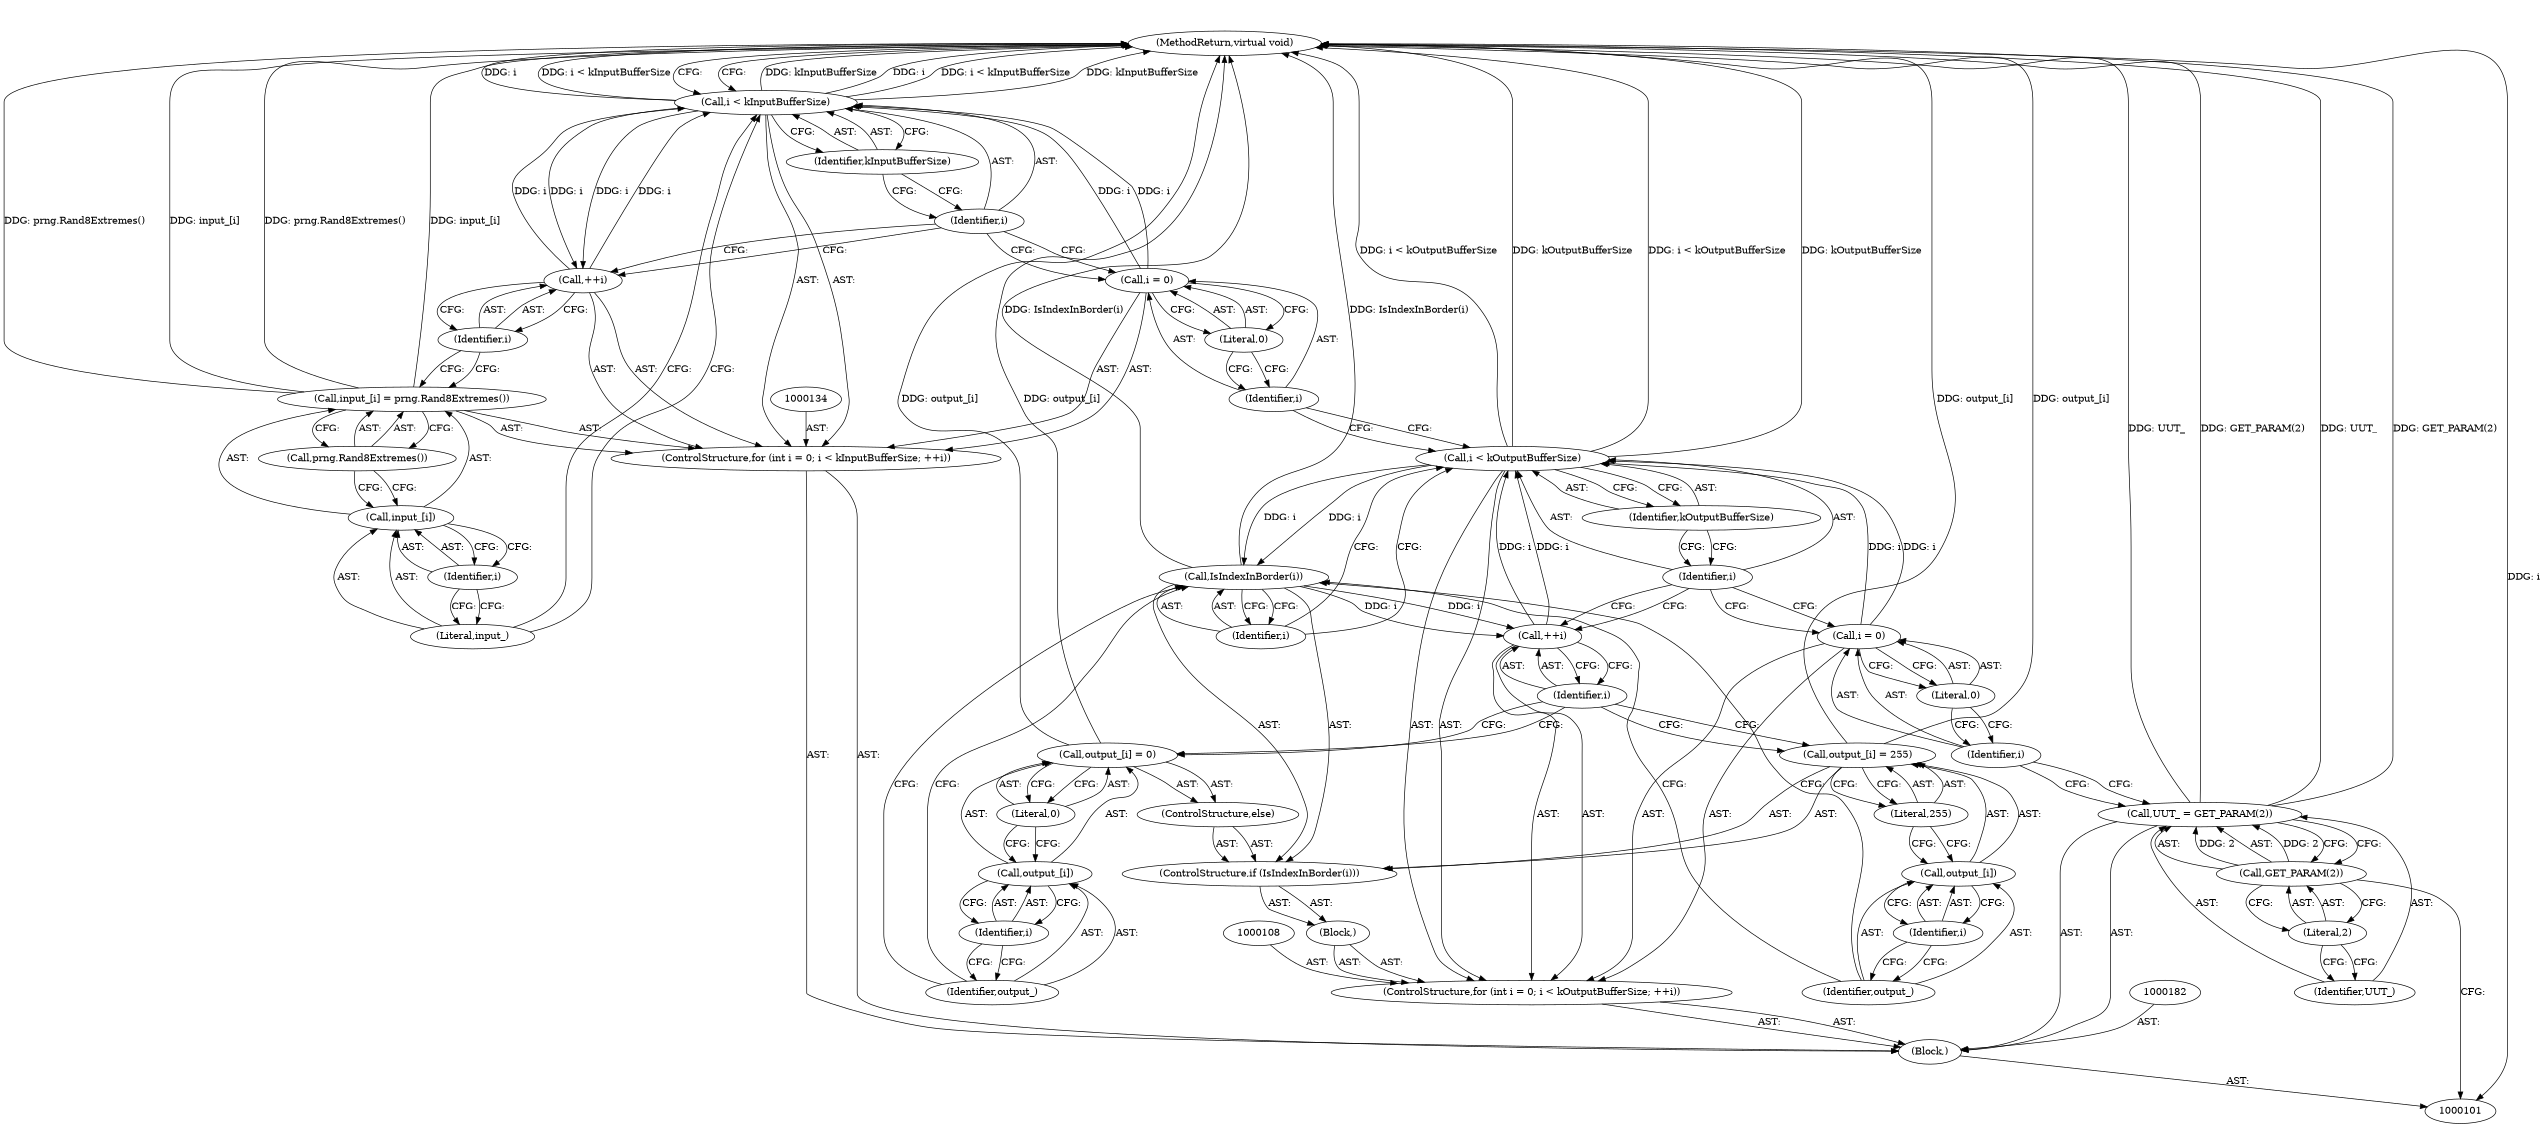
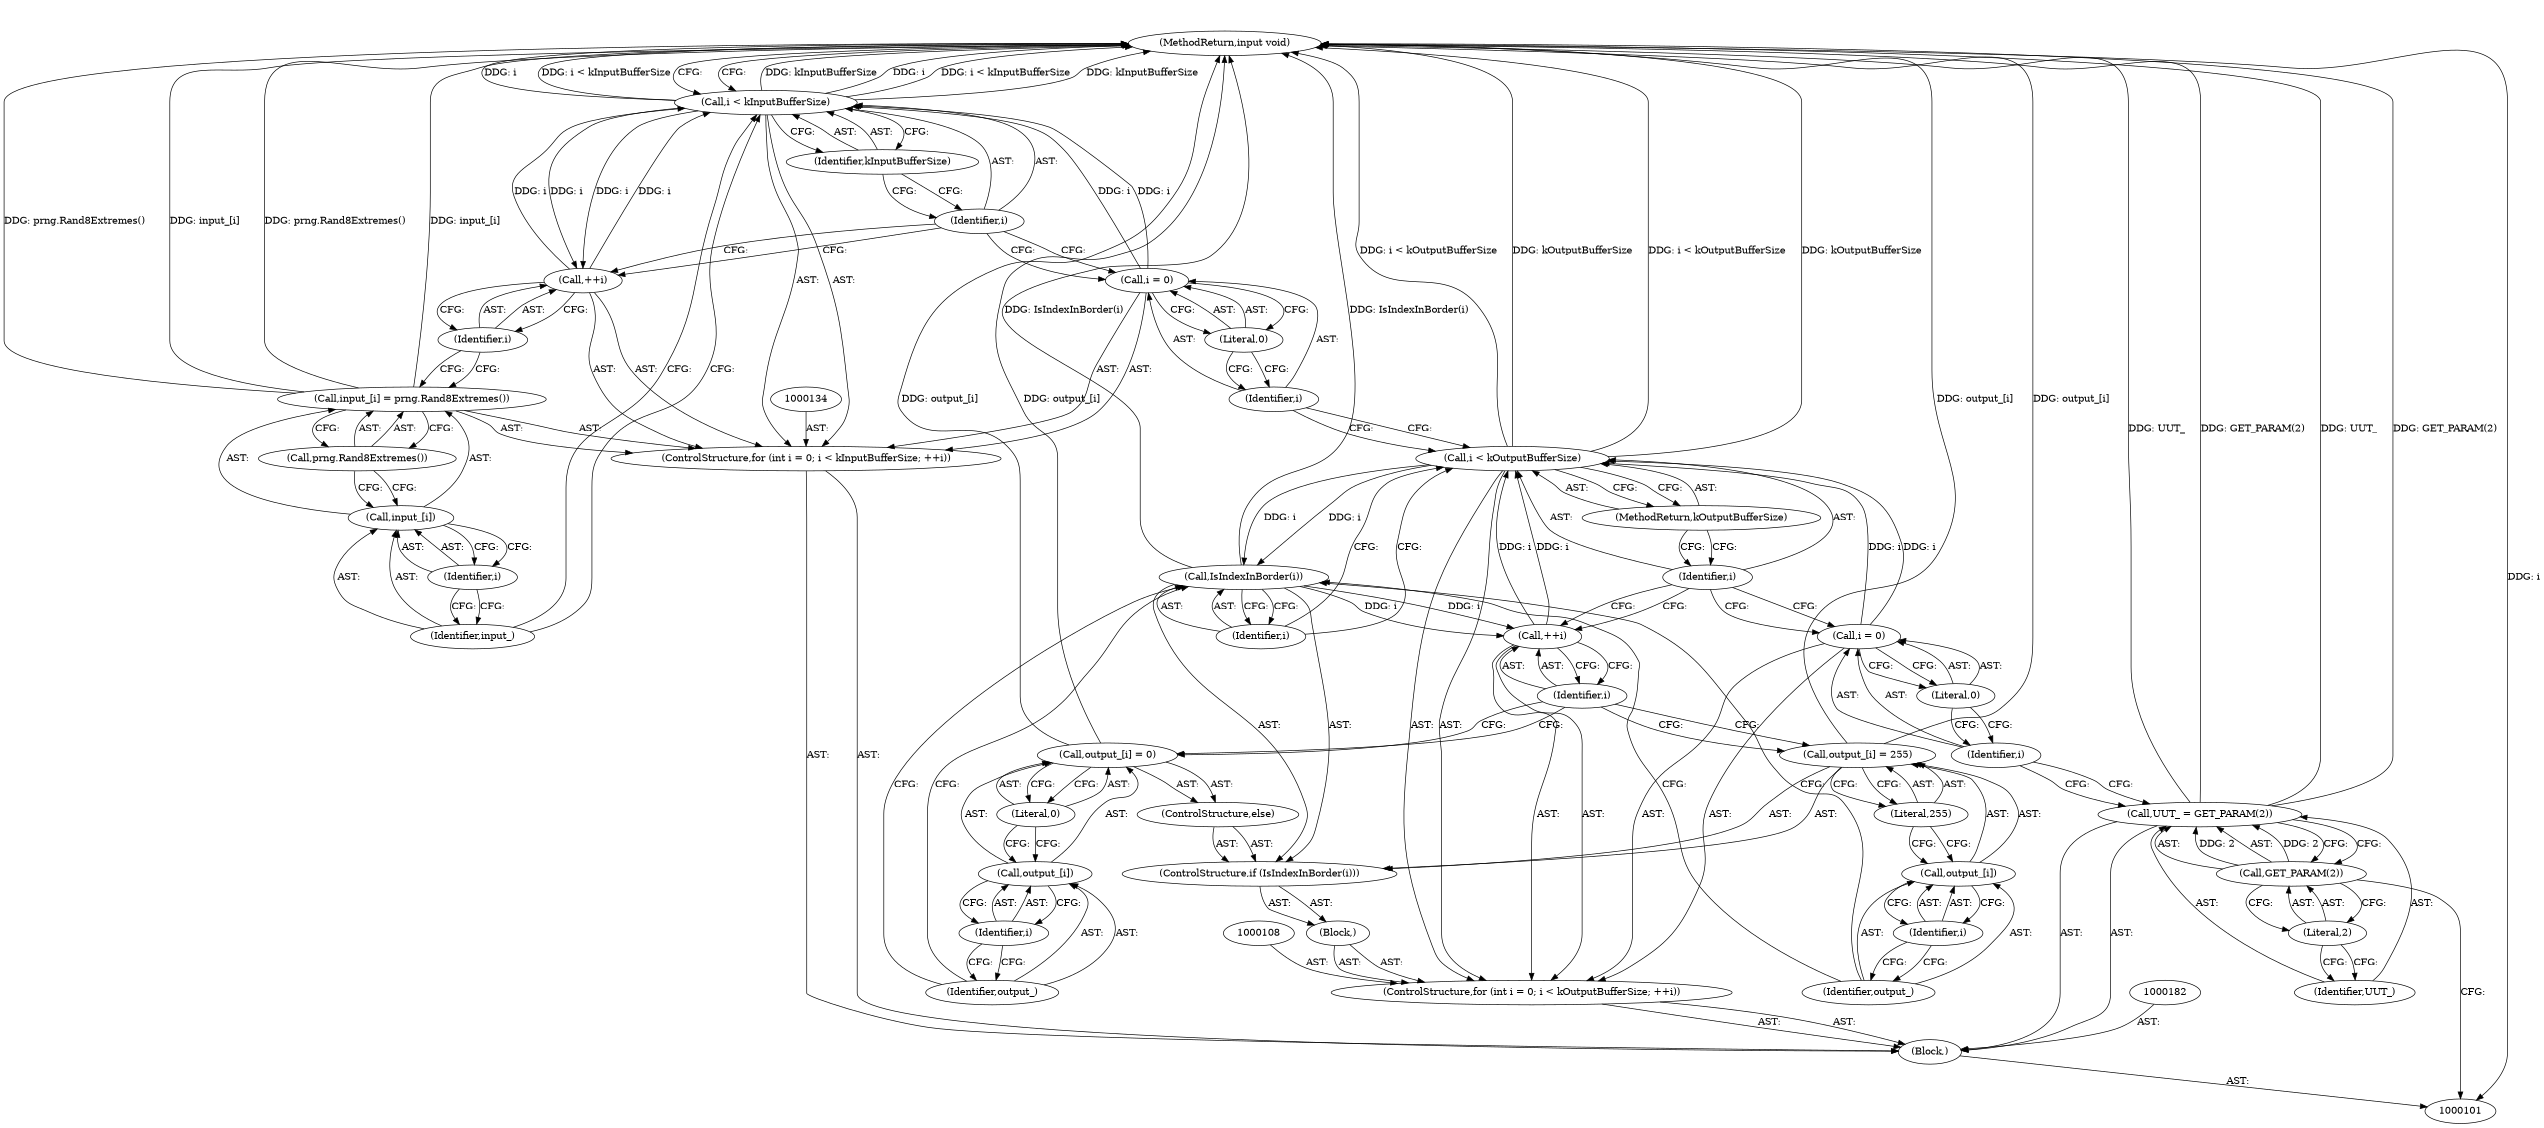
(1225, 43) -> (1225, 43)
(1701, 518) -> (1701, 518)
(473, 637) -> (473, 637)
